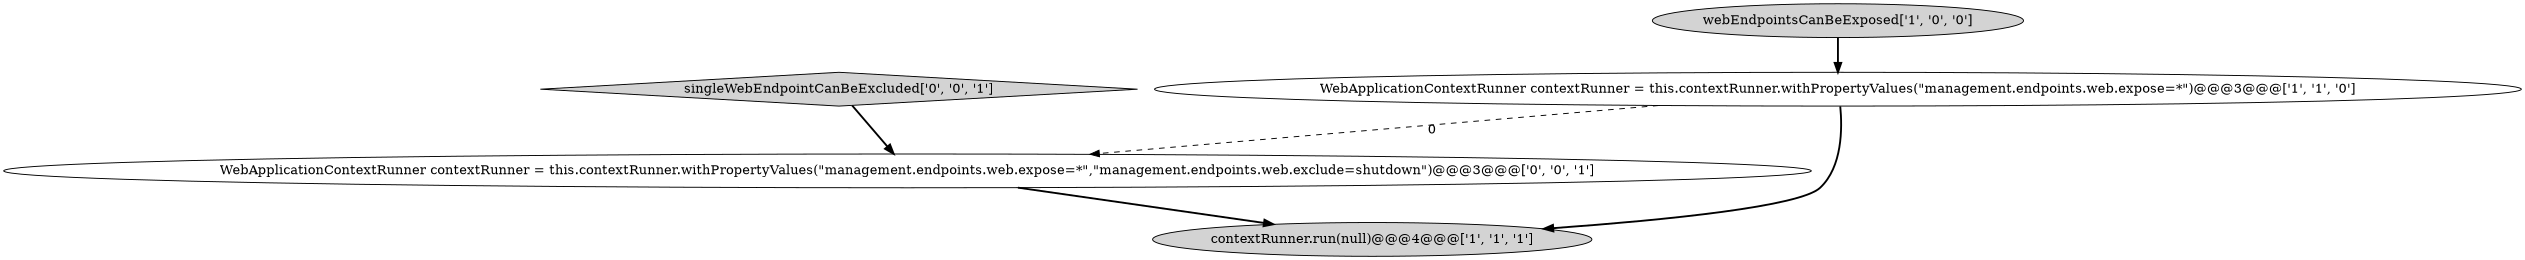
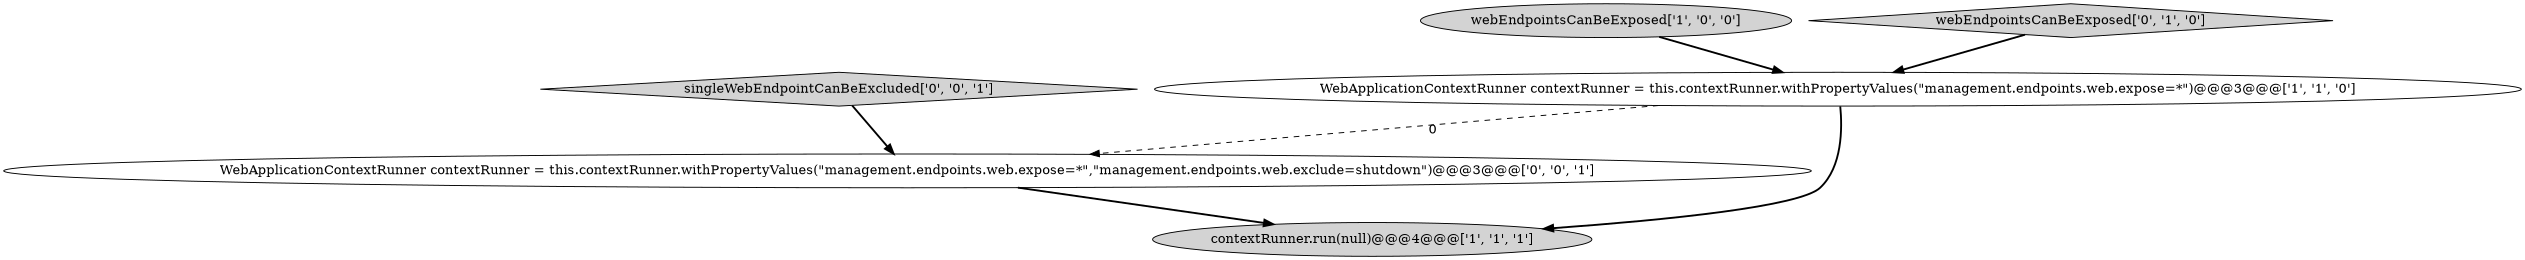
none -> (2071, 21)
